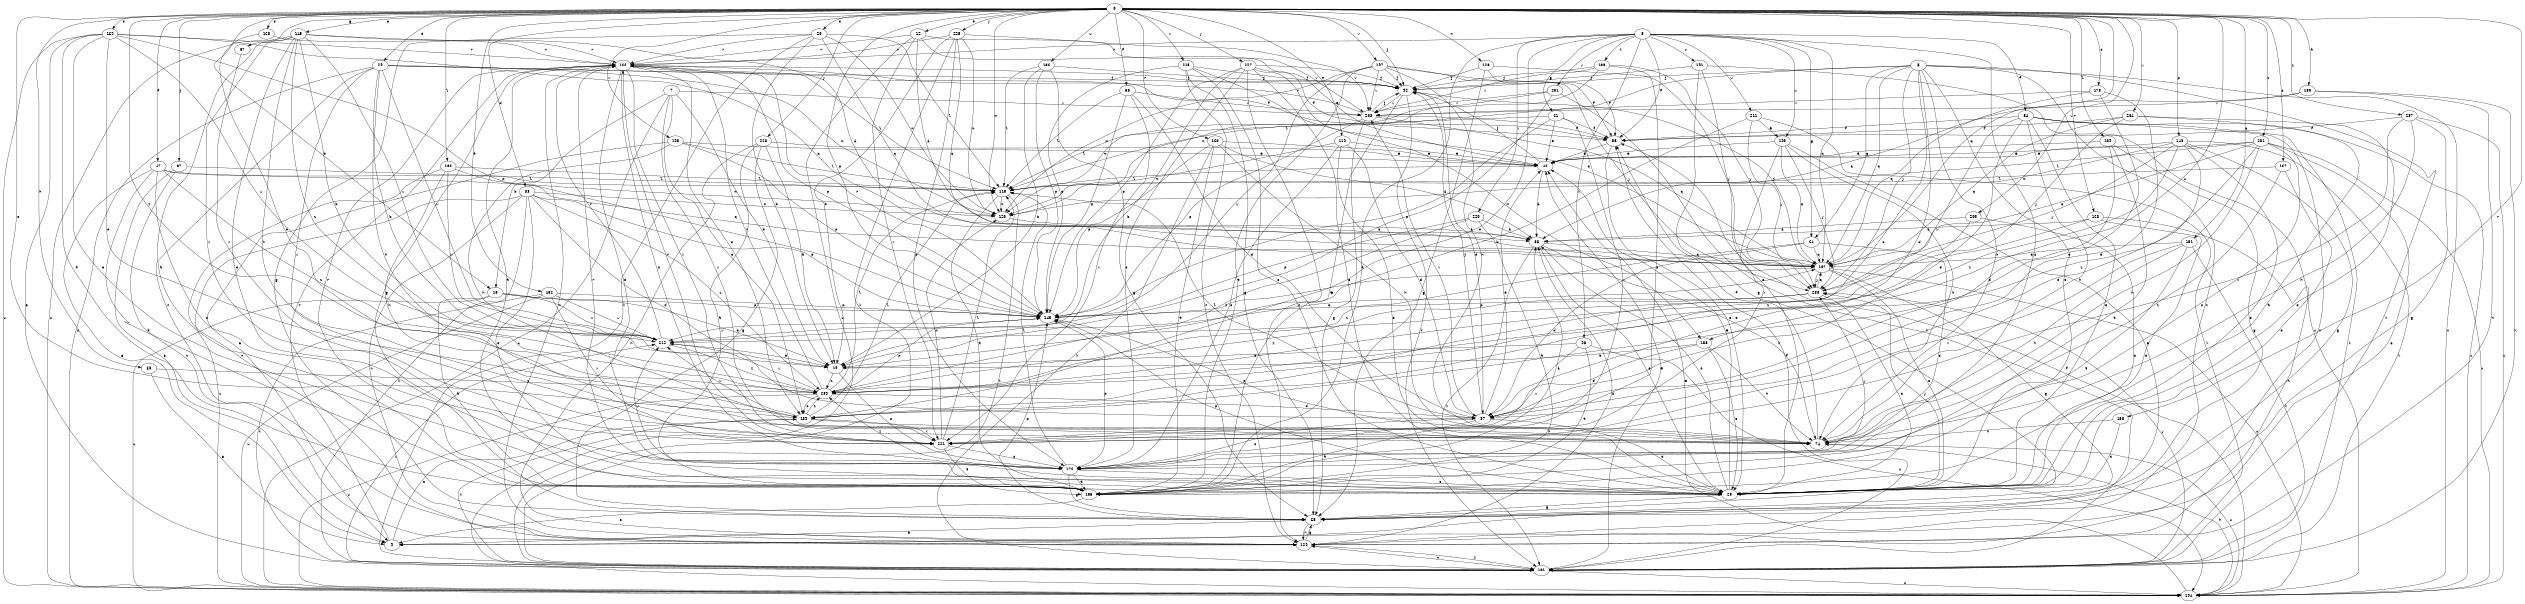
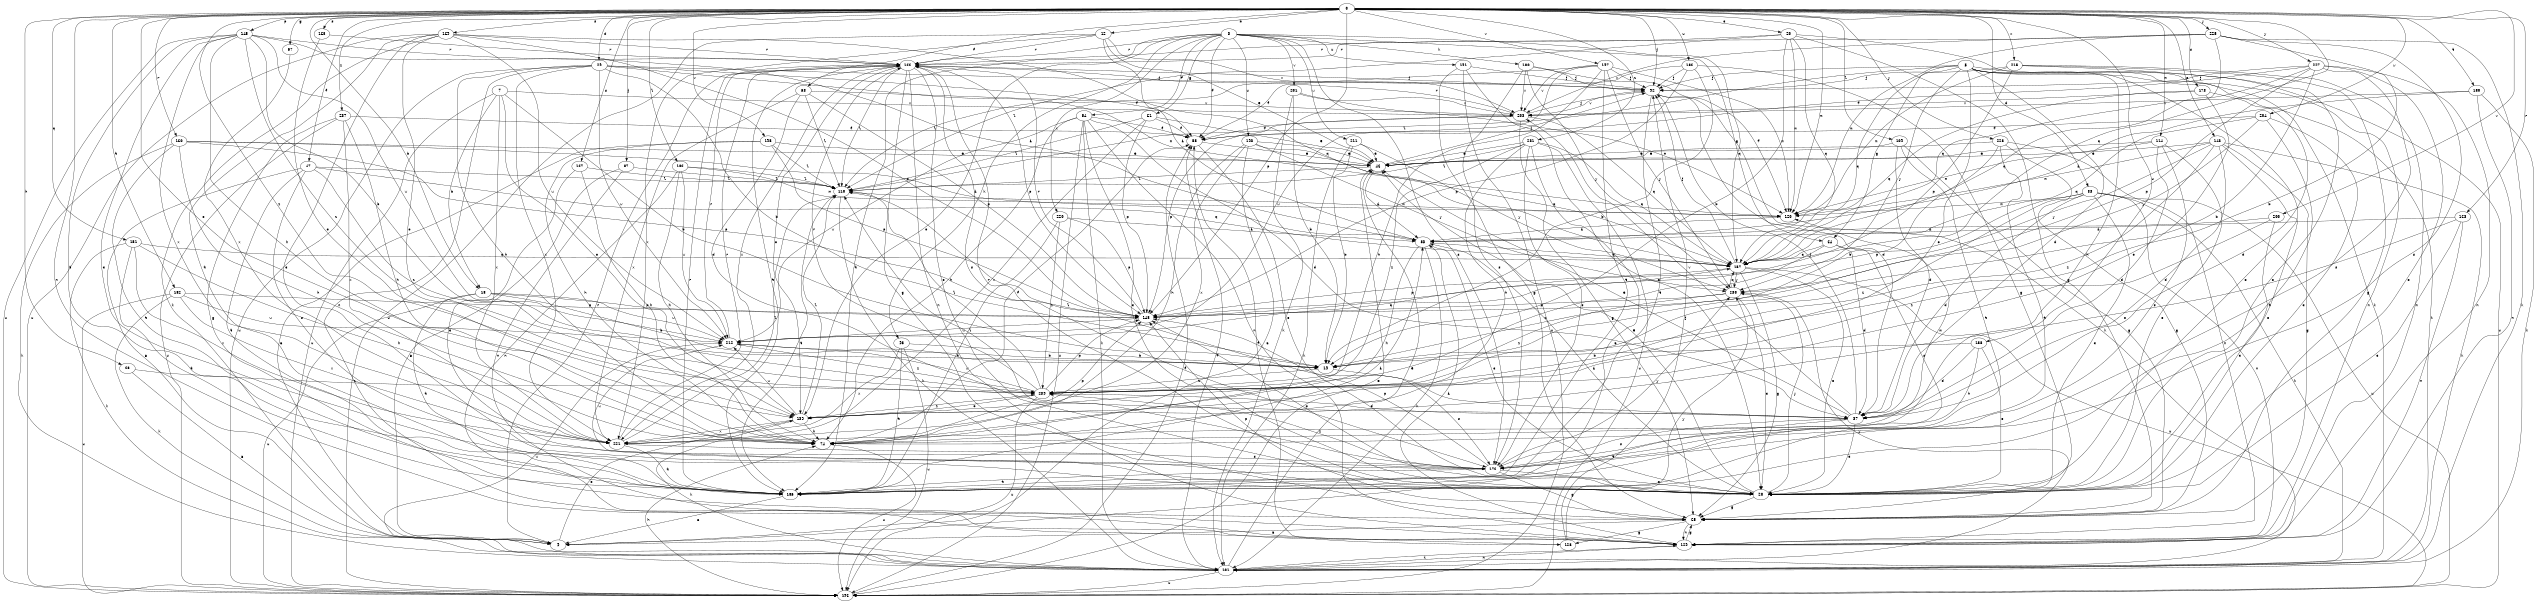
(1767, 127) -> (1370, 150)
(1203, 141) -> (1759, 141)
(1342, 141) -> (2159, 141)
(1461, 174) -> (1888, 123)
(1421, 294) -> (1632, 532)
(27, 305) -> (173, 305)
(2121, 419) -> none
(2189, 596) -> (845, 596)
